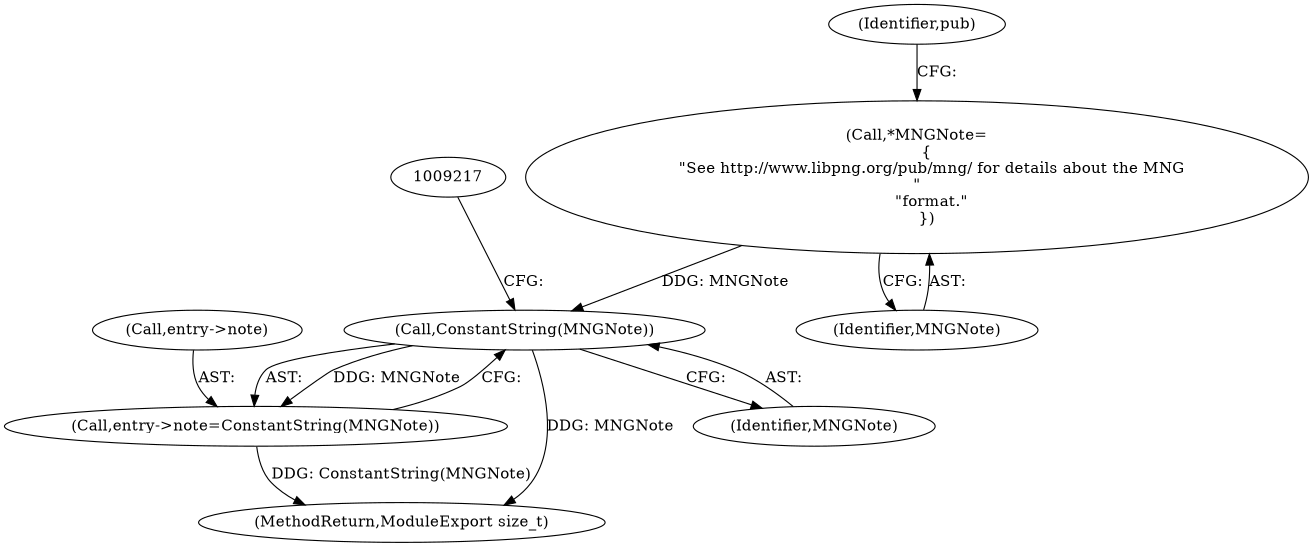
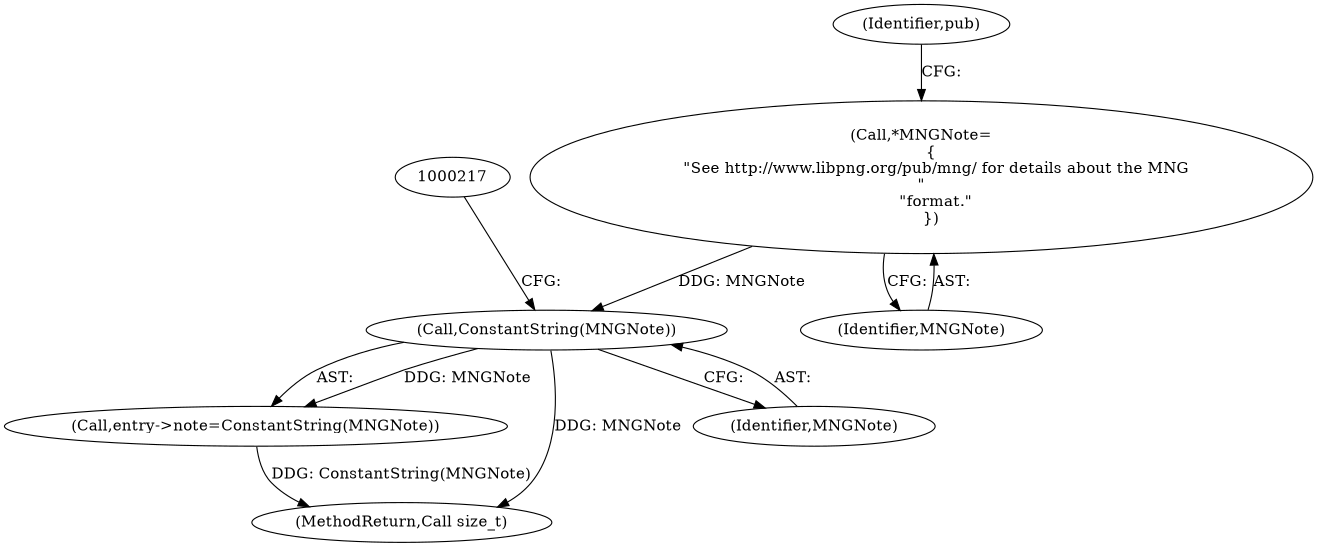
(448, 177) -> (453, 177)
(197, 330) -> none
(449, 391) -> none
(402, 522) -> (402, 522)
